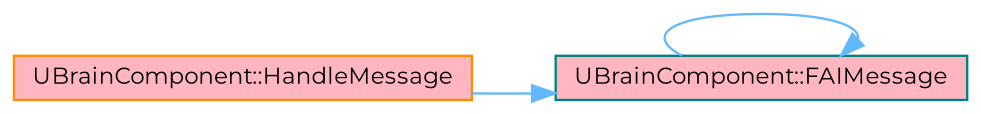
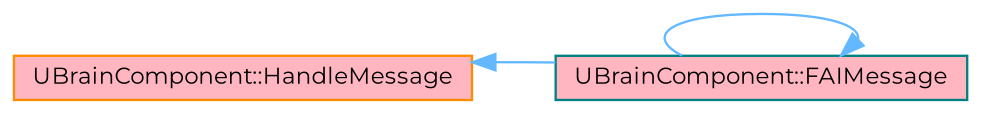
(502, 94) -> (525, 62)
